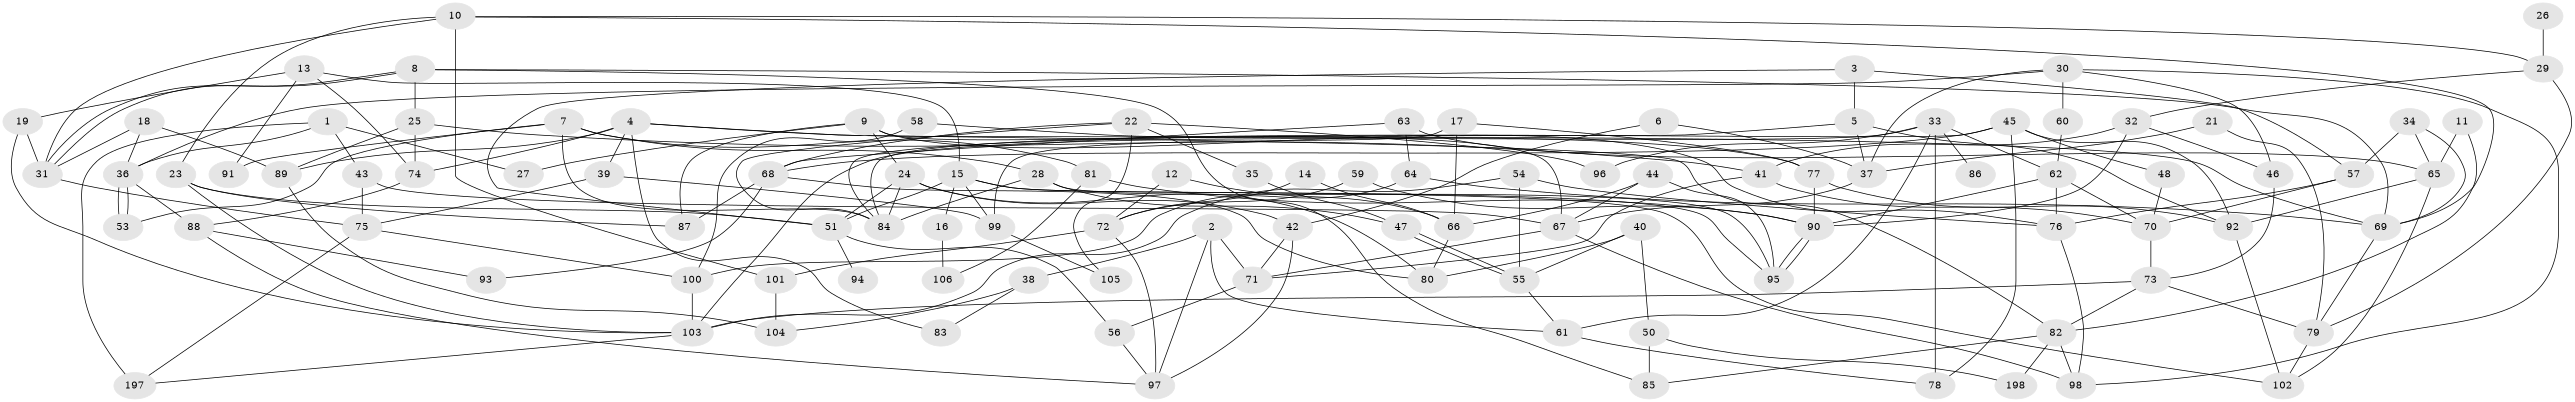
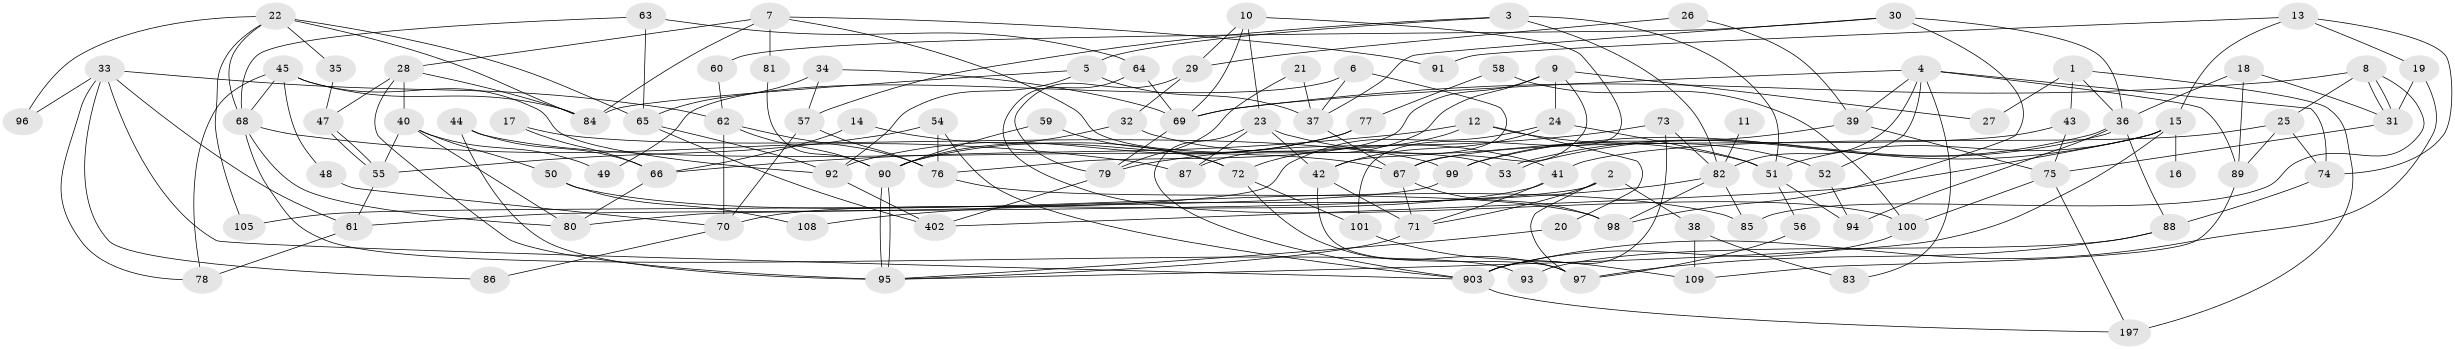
none -> (1786, 50)
(222, 56) -> none
none -> (1641, 68)
none -> (404, 101)
(1558, 131) -> none
none -> (1290, 148)
(2447, 151) -> (465, 53)
none -> (1988, 174)
none -> (604, 175)
none -> (1825, 175)
(2273, 175) -> none
(897, 196) -> none
none -> (1561, 227)
(2151, 254) -> (617, 252)
(943, 280) -> none
(1176, 309) -> (1166, 266)
(692, 333) -> (1473, 280)
(776, 333) -> (1695, 280)
(2016, 386) -> (807, 227)
(2283, 386) -> (935, 227)
